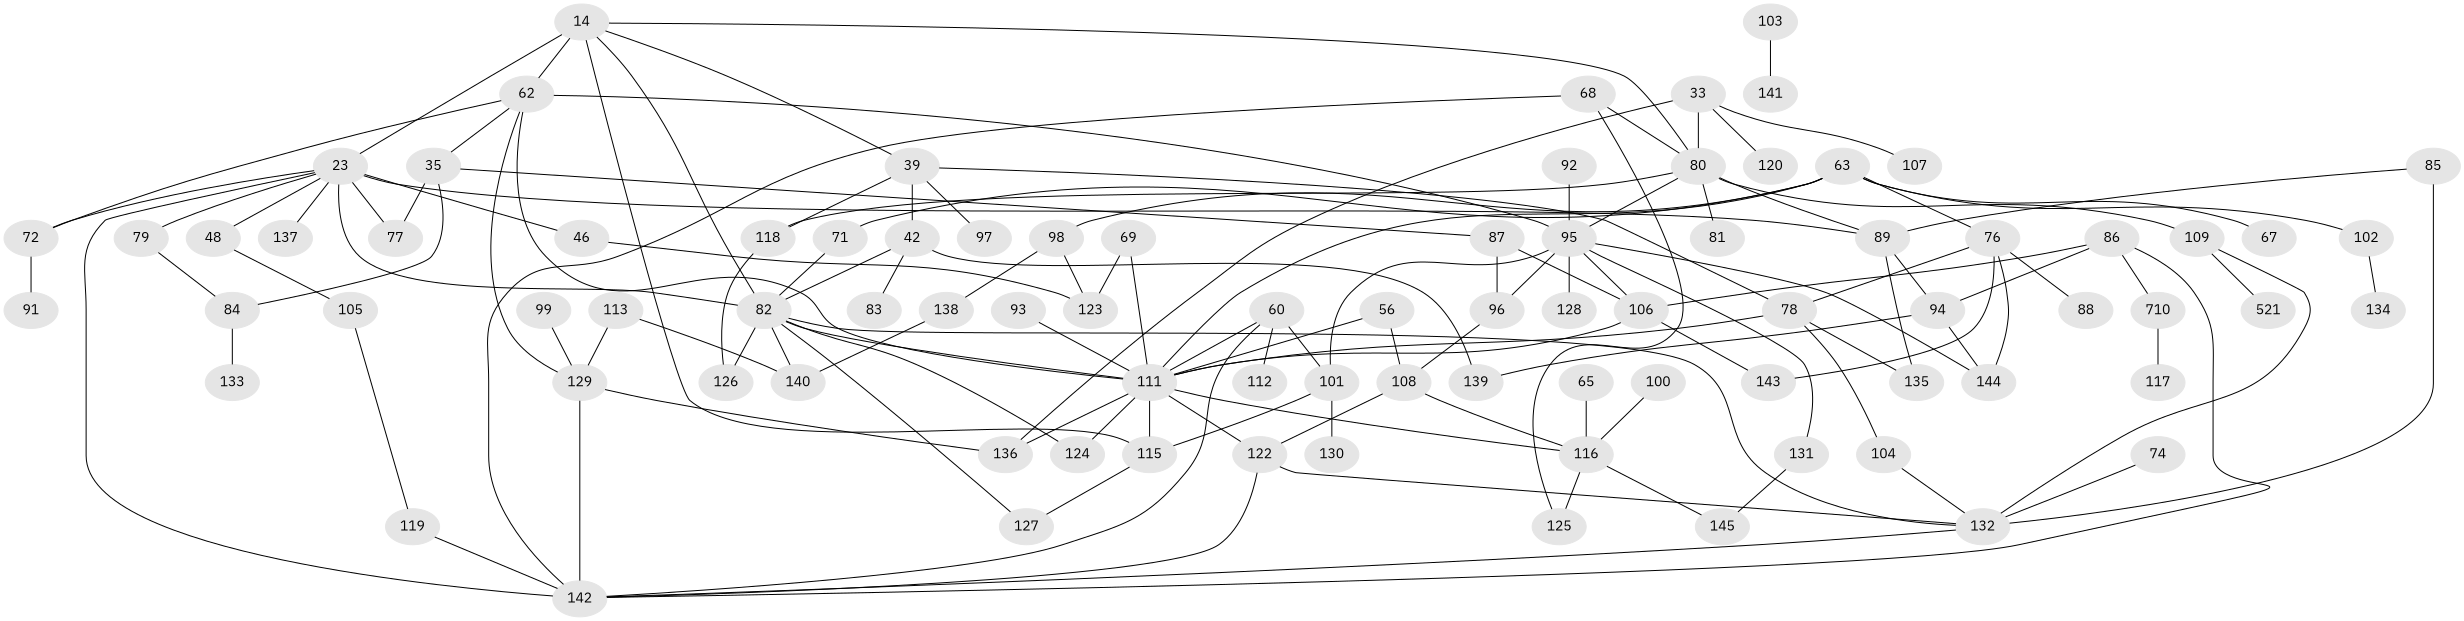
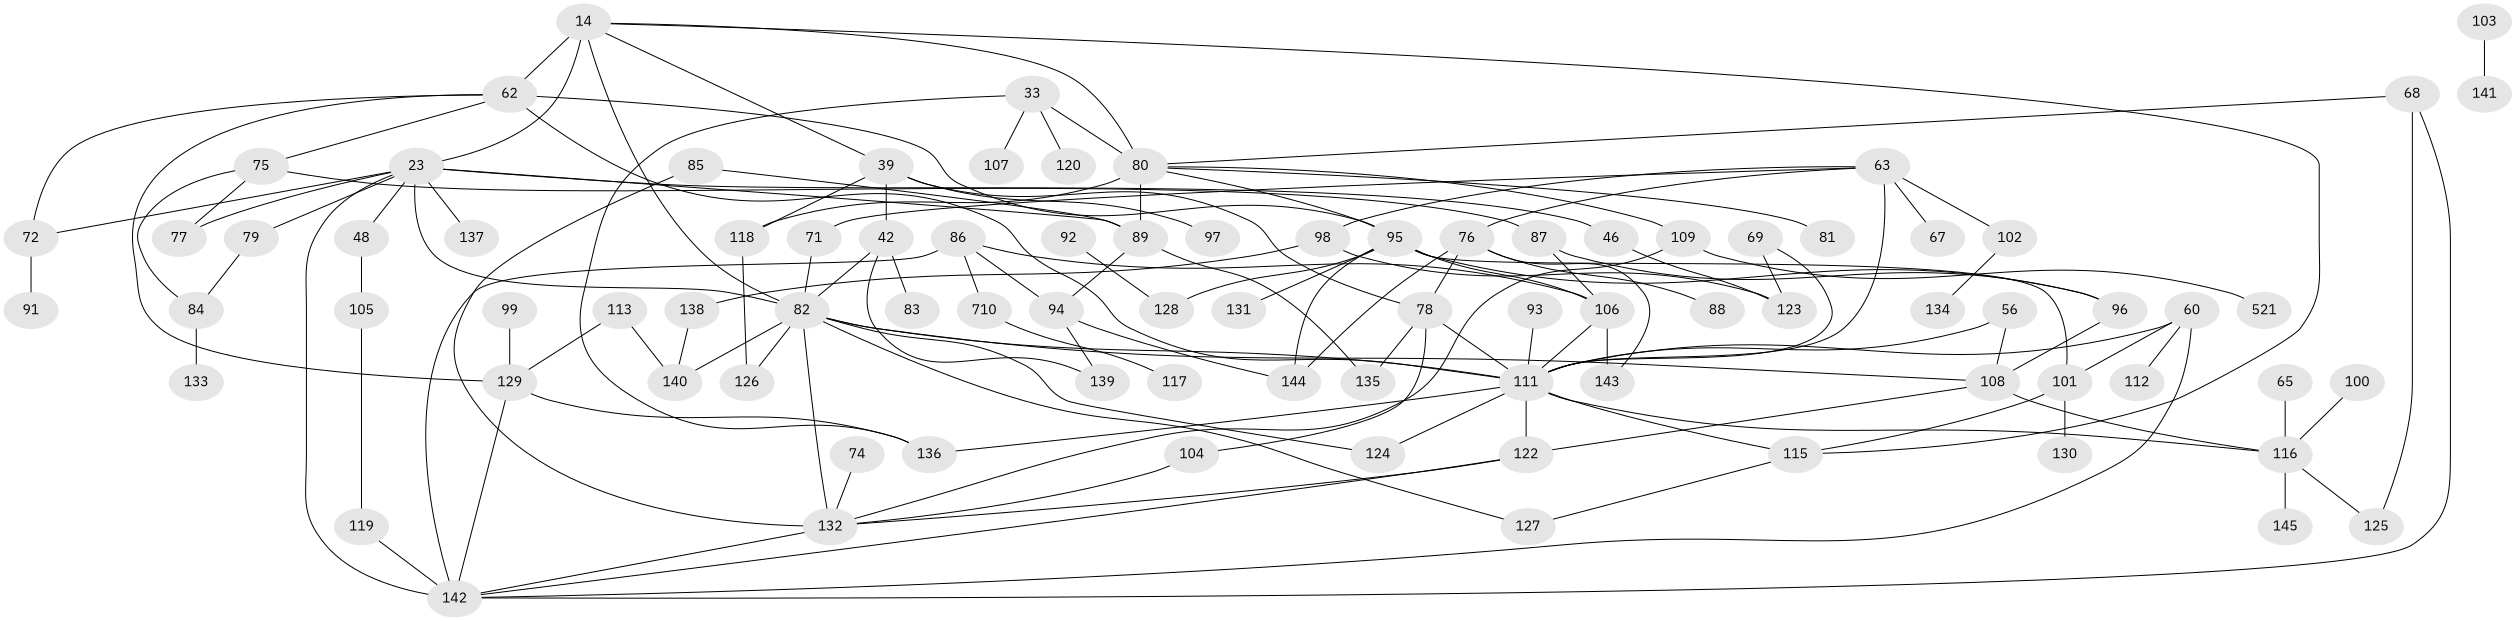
(434, 166) -> (261, 166)
(1569, 202) -> (1121, 277)
none -> (1481, 359)
(1762, 491) -> none
